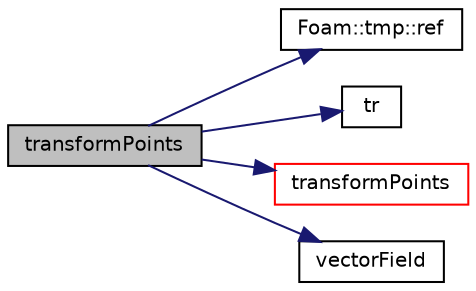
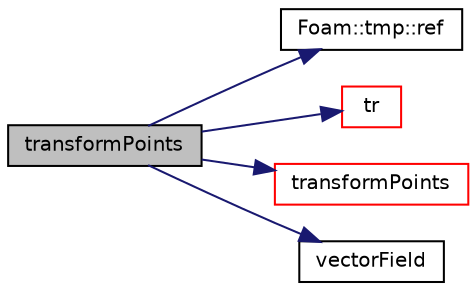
(372, 107) -> (372, 107)
